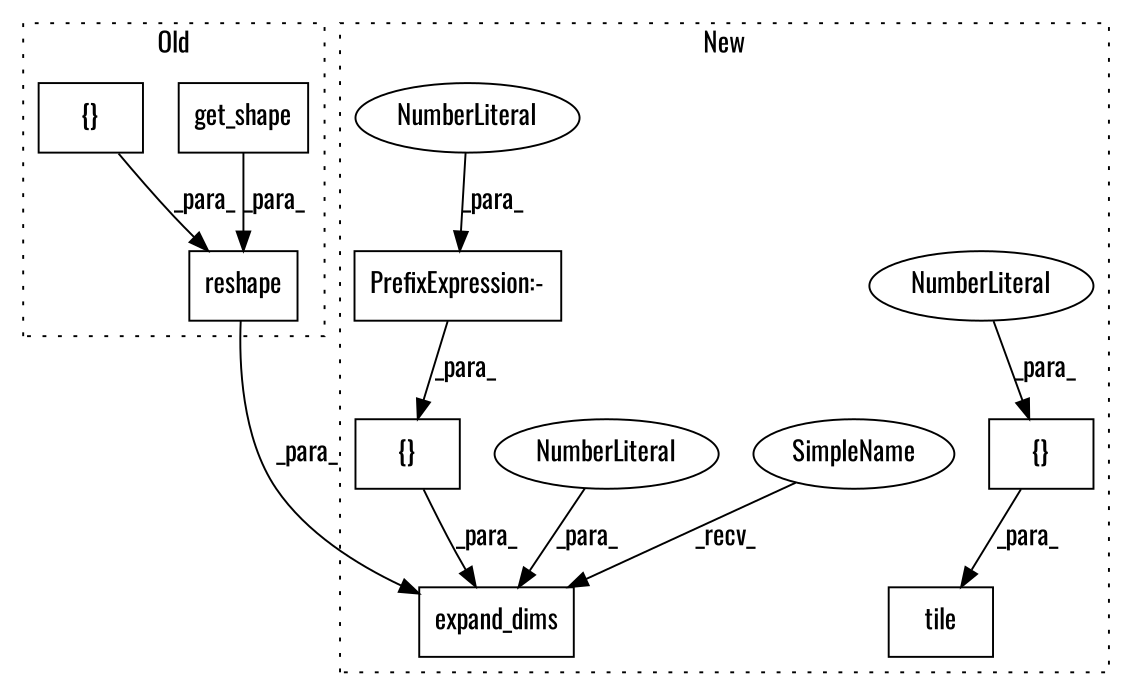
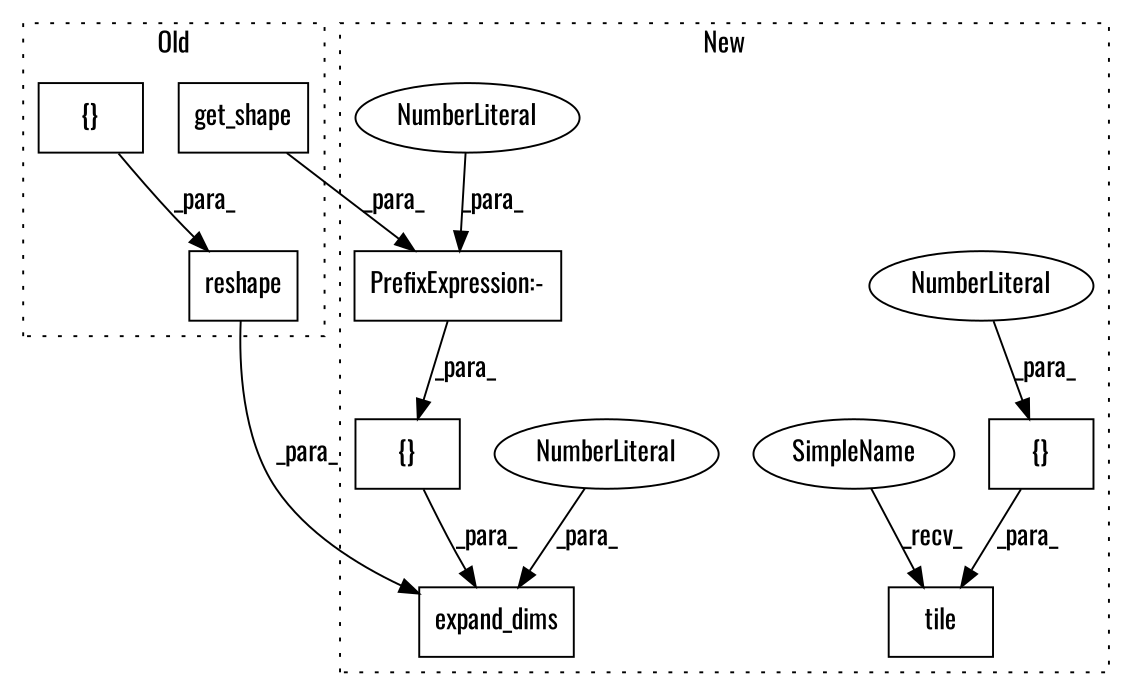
(243, 192) -> (354, 205)
(691, 531) -> (893, 529)
